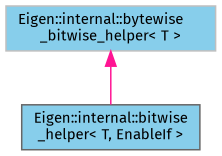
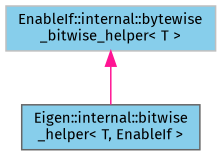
(111, 28) -> (111, 28)
